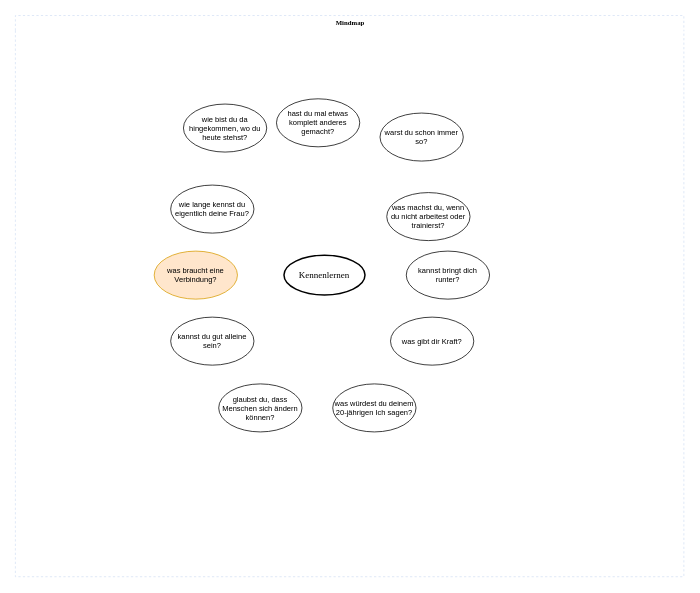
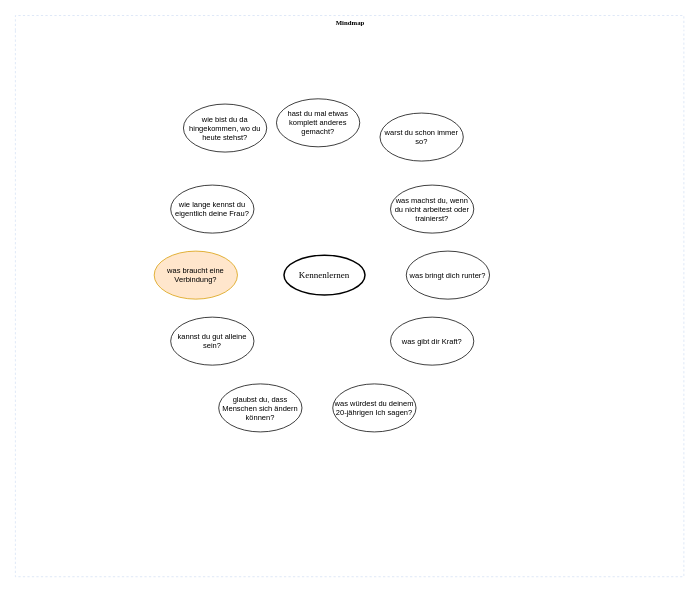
(428, 216) -> (432, 209)
(448, 275) -> (448, 275)
